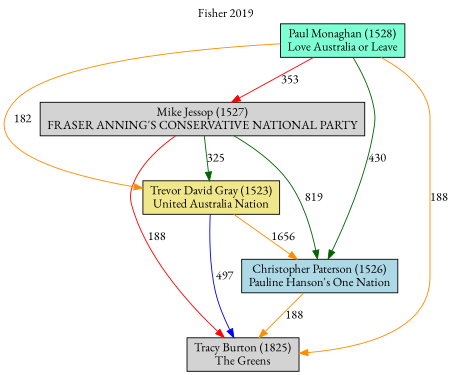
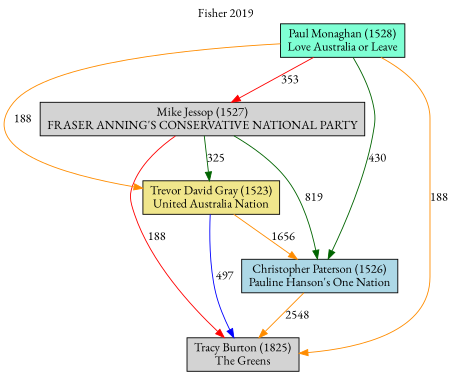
(23, 119) -> (23, 119)
(295, 315) -> (298, 315)
